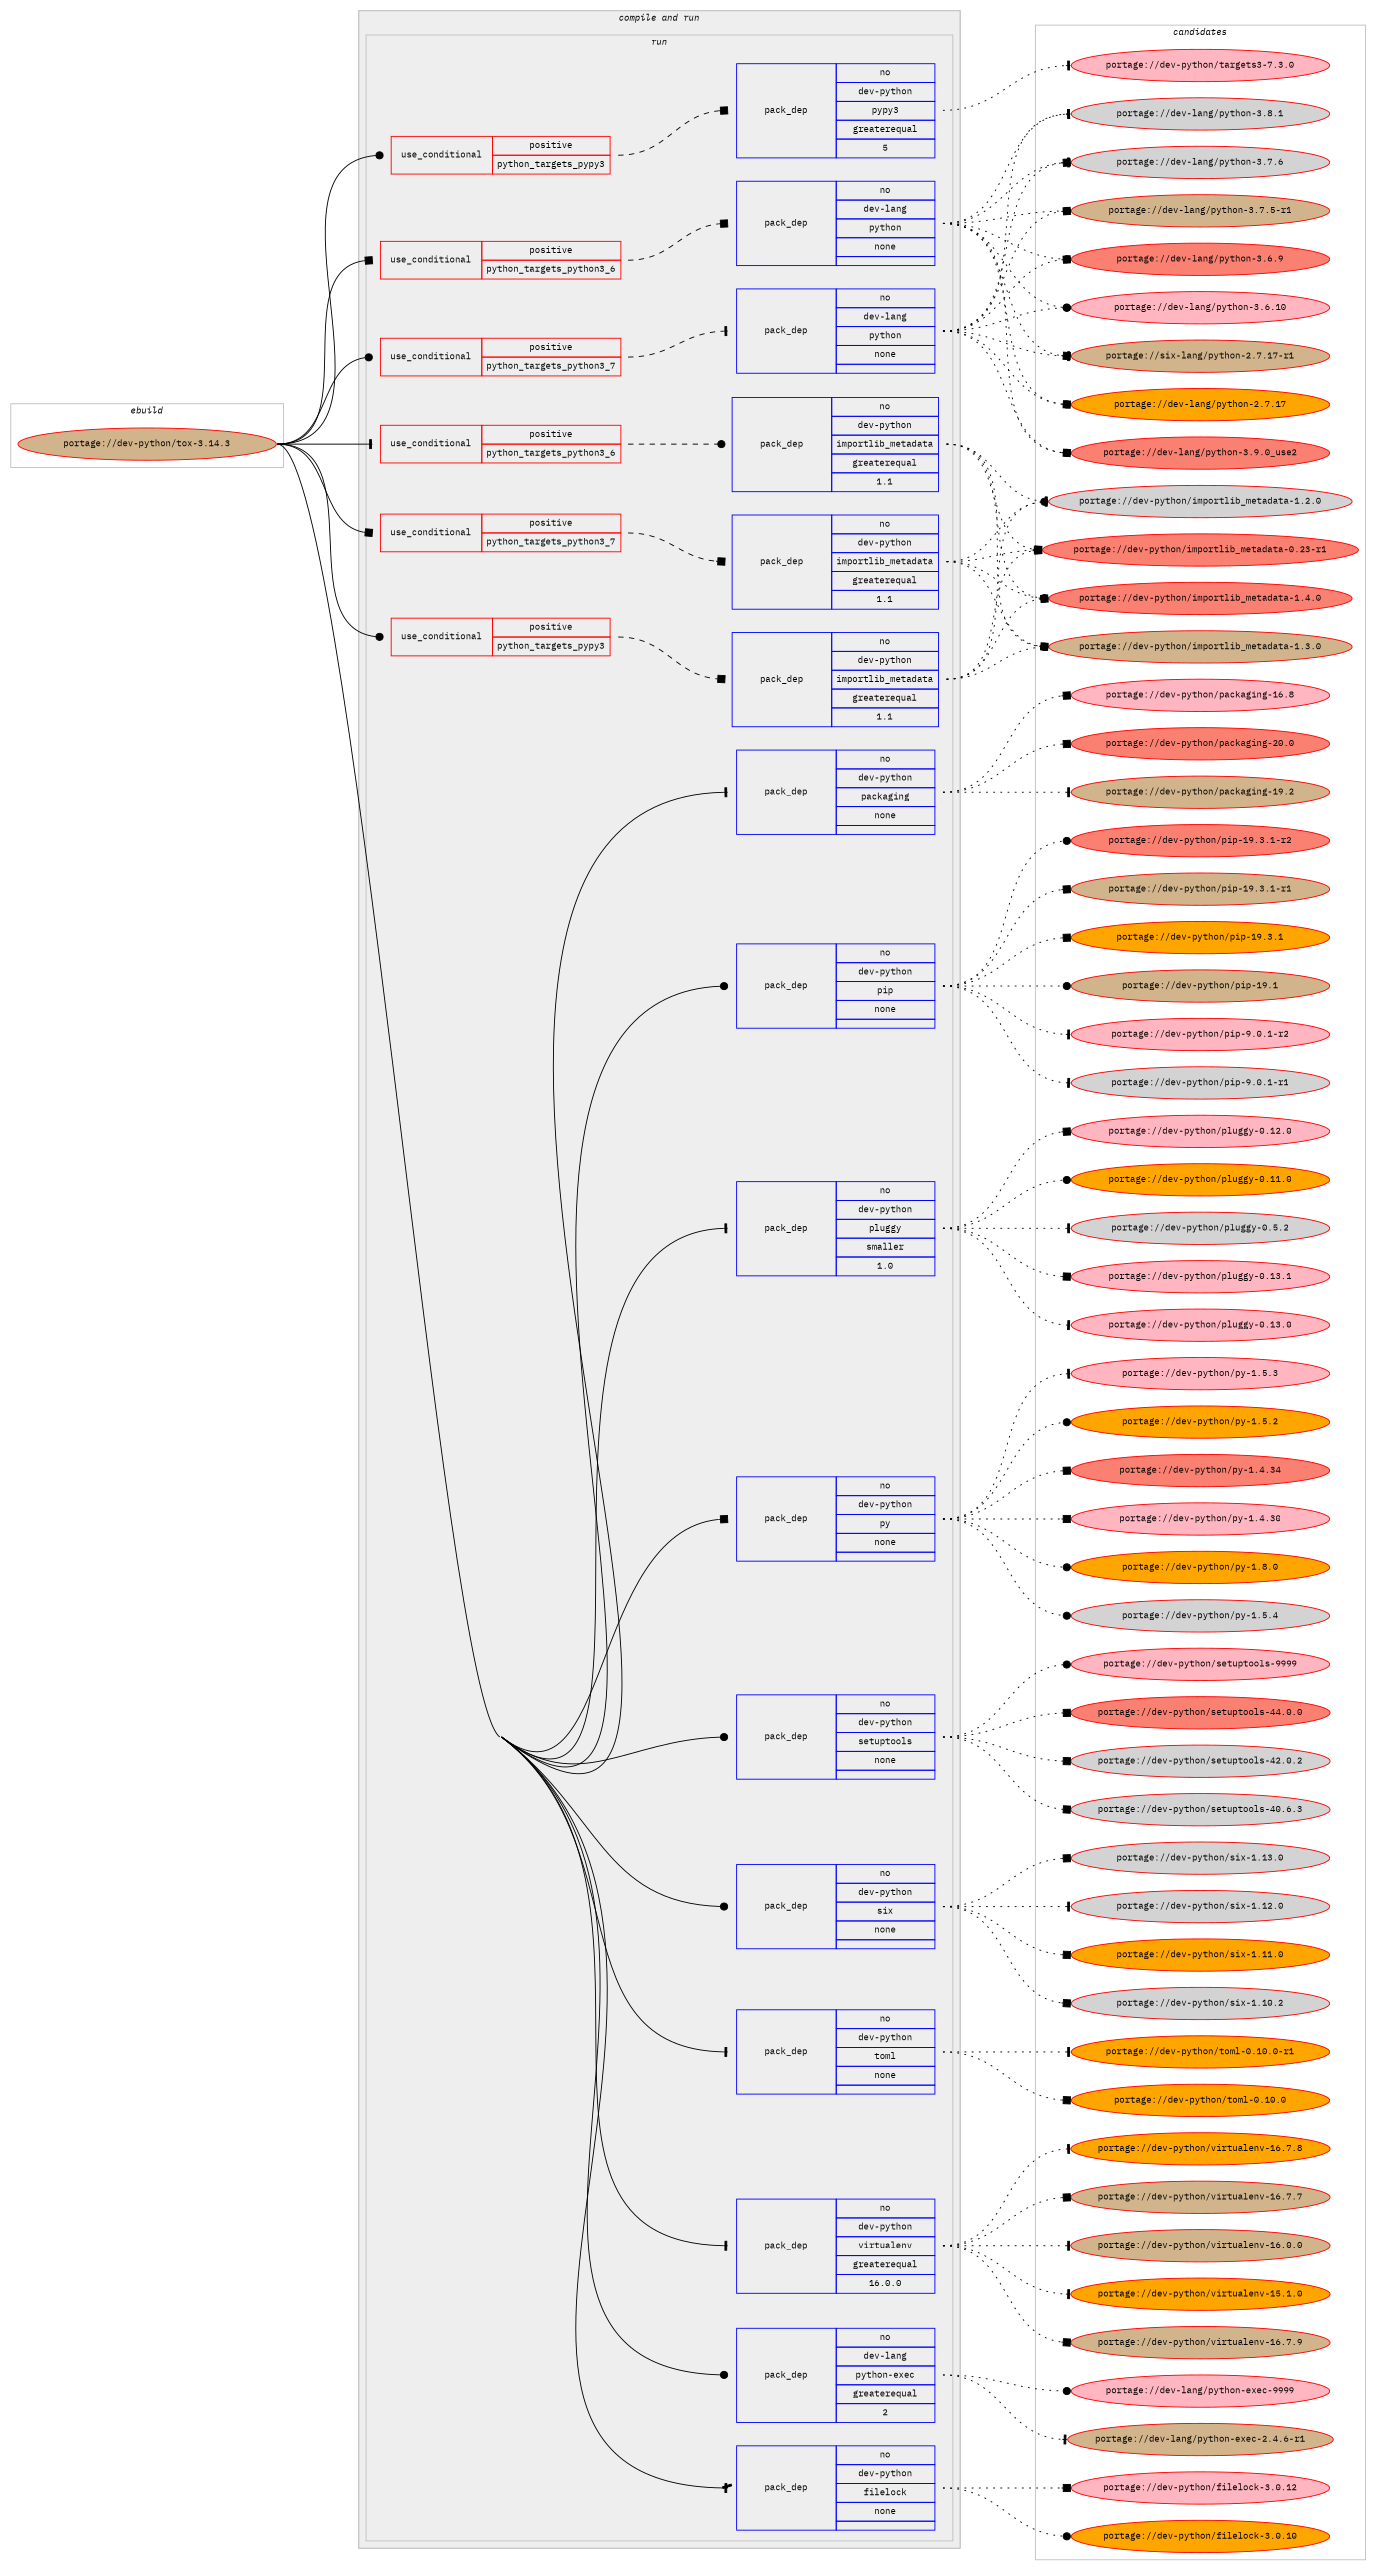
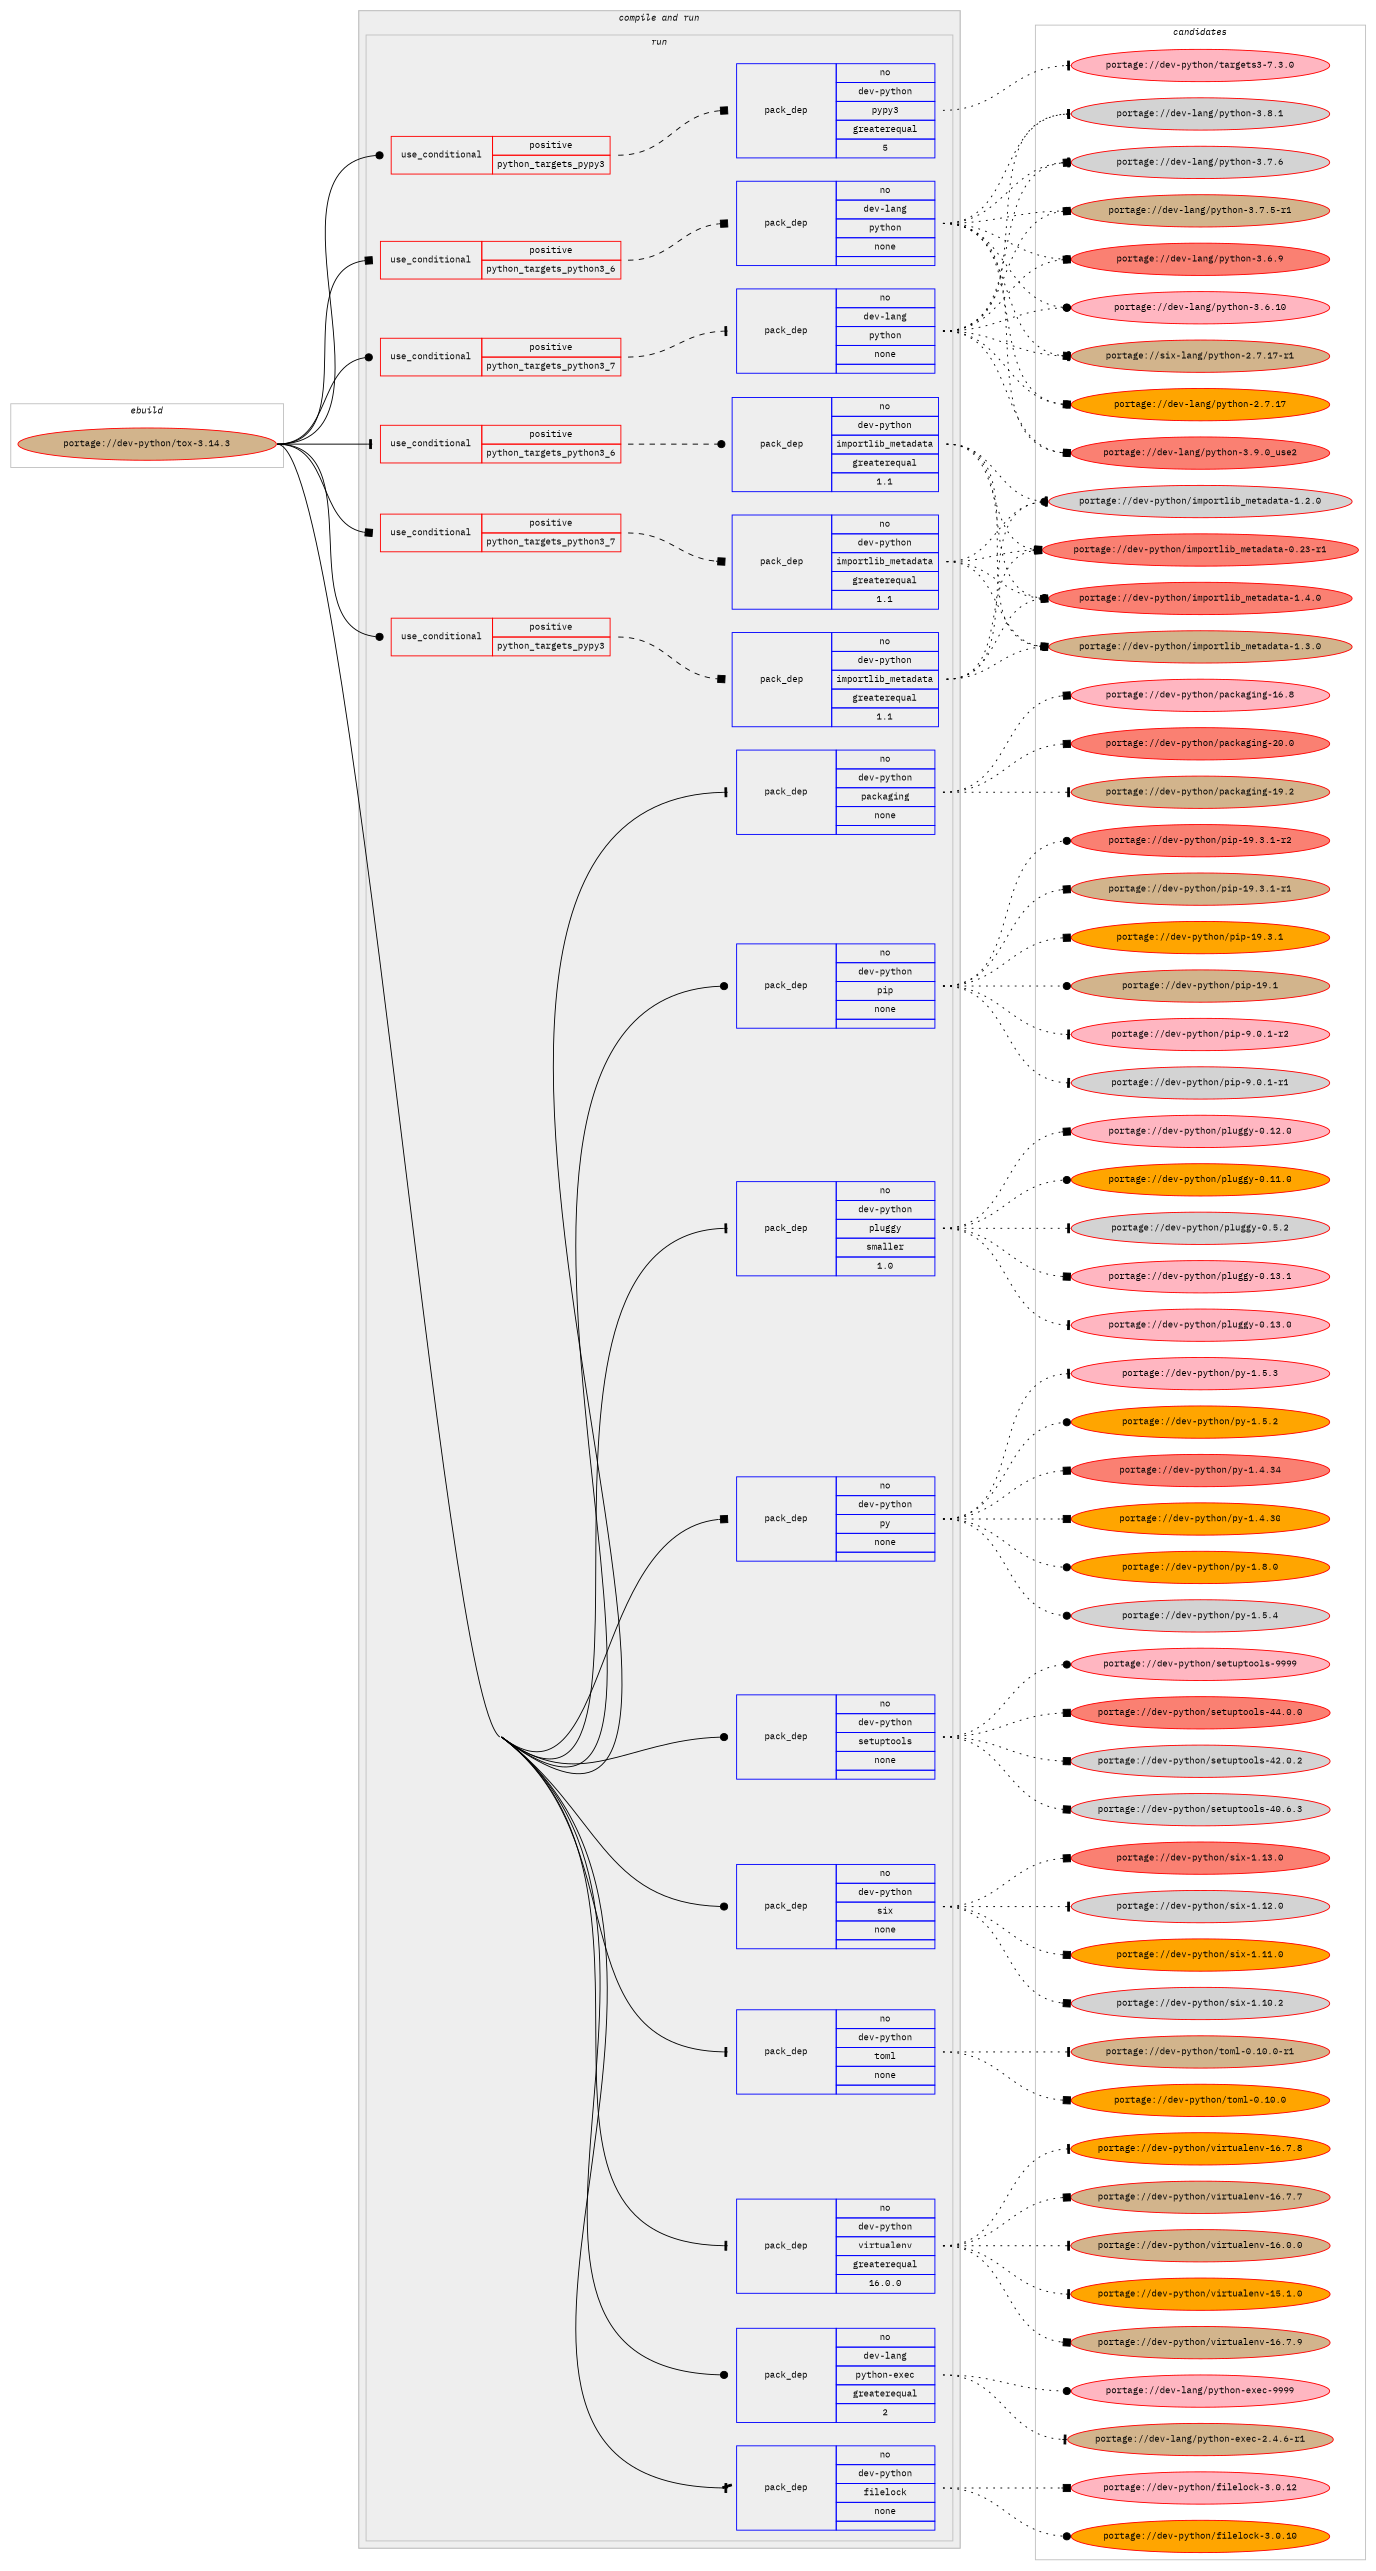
(1200, 1519) -> (1200, 1519)
(1200, 1858) -> (1200, 1858)
(1200, 2052) -> (1200, 2052)
